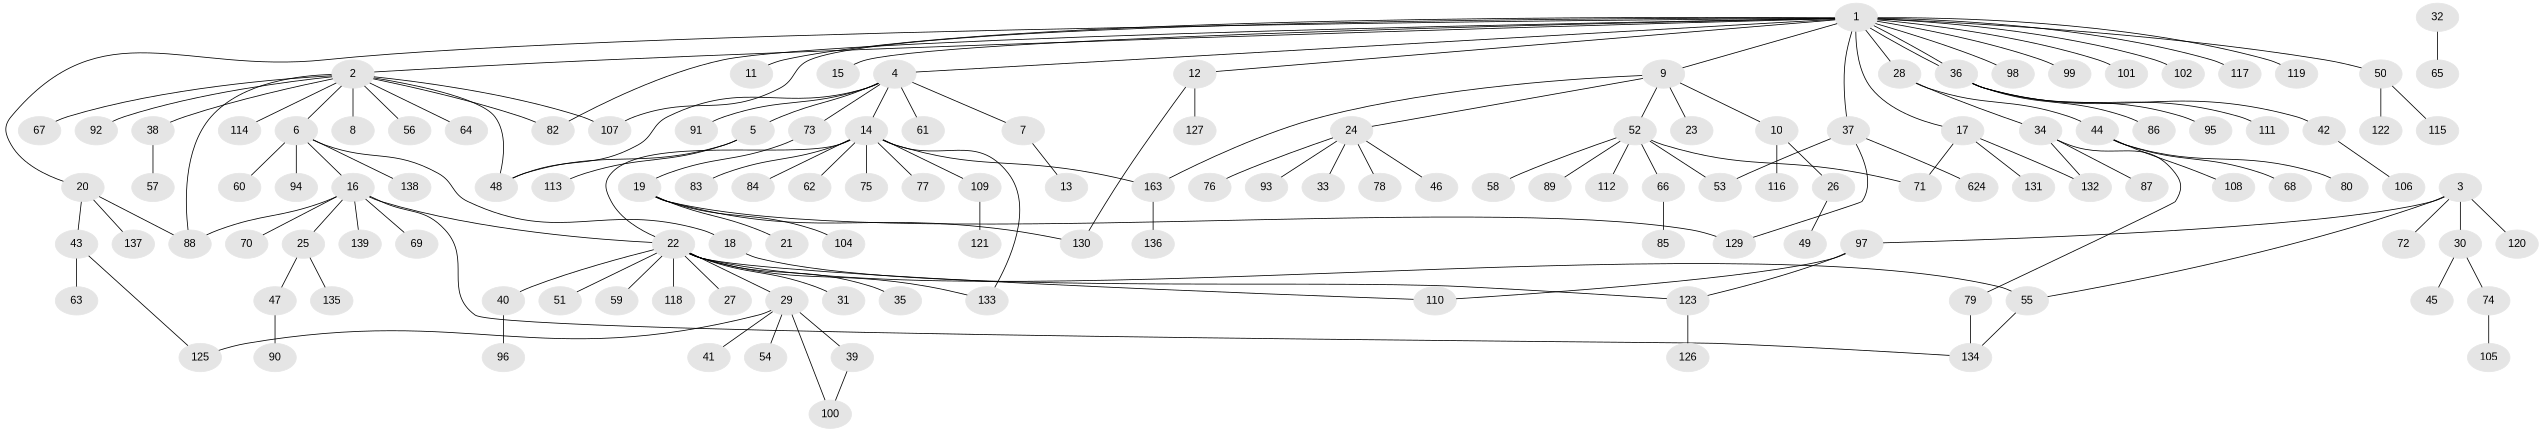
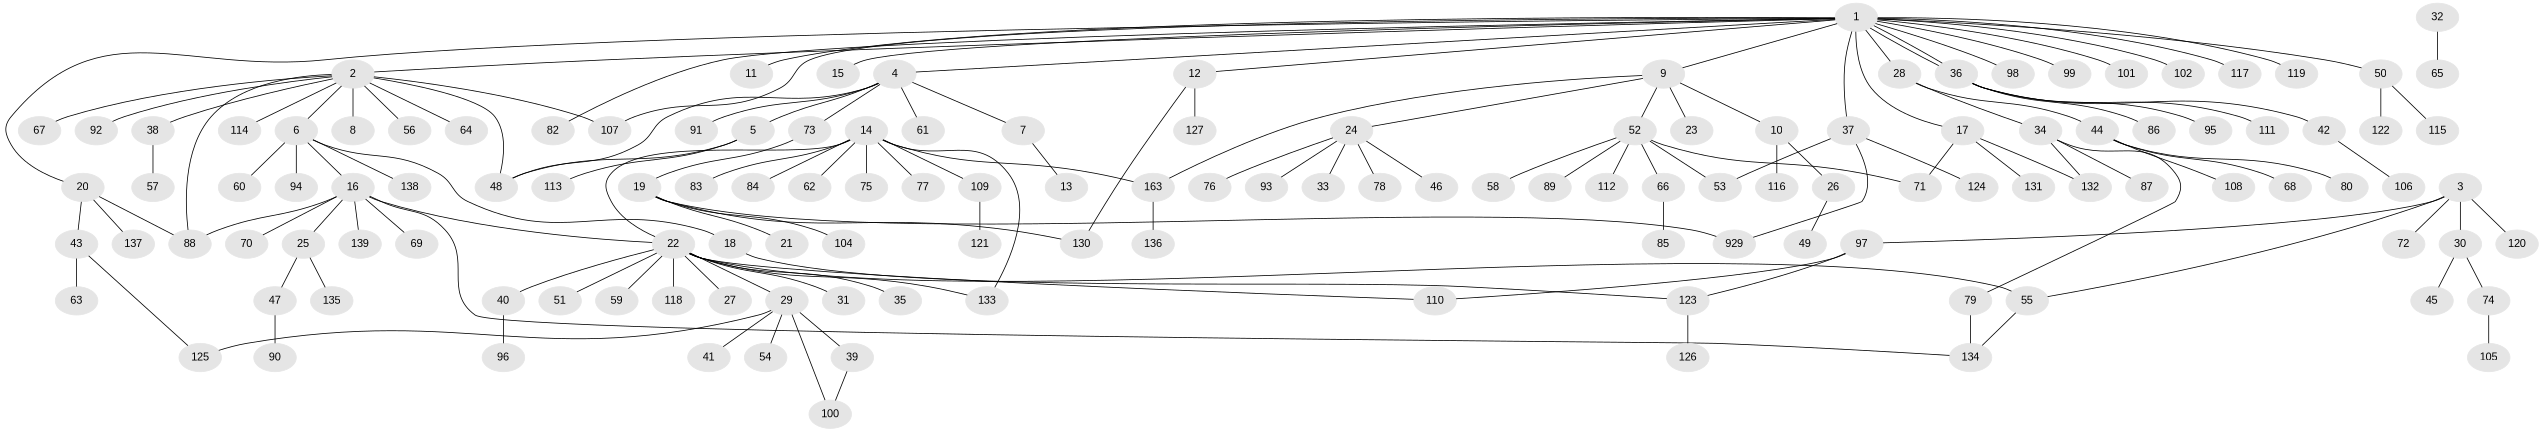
(881, 102) -> none
(492, 108) -> none
(1977, 187) -> (1977, 187)
(1734, 244) -> (1734, 244)
